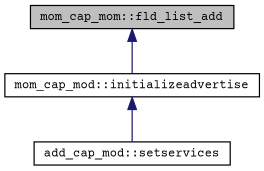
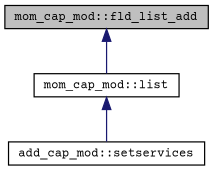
(132, 17) -> (107, 17)
(132, 85) -> (107, 85)
